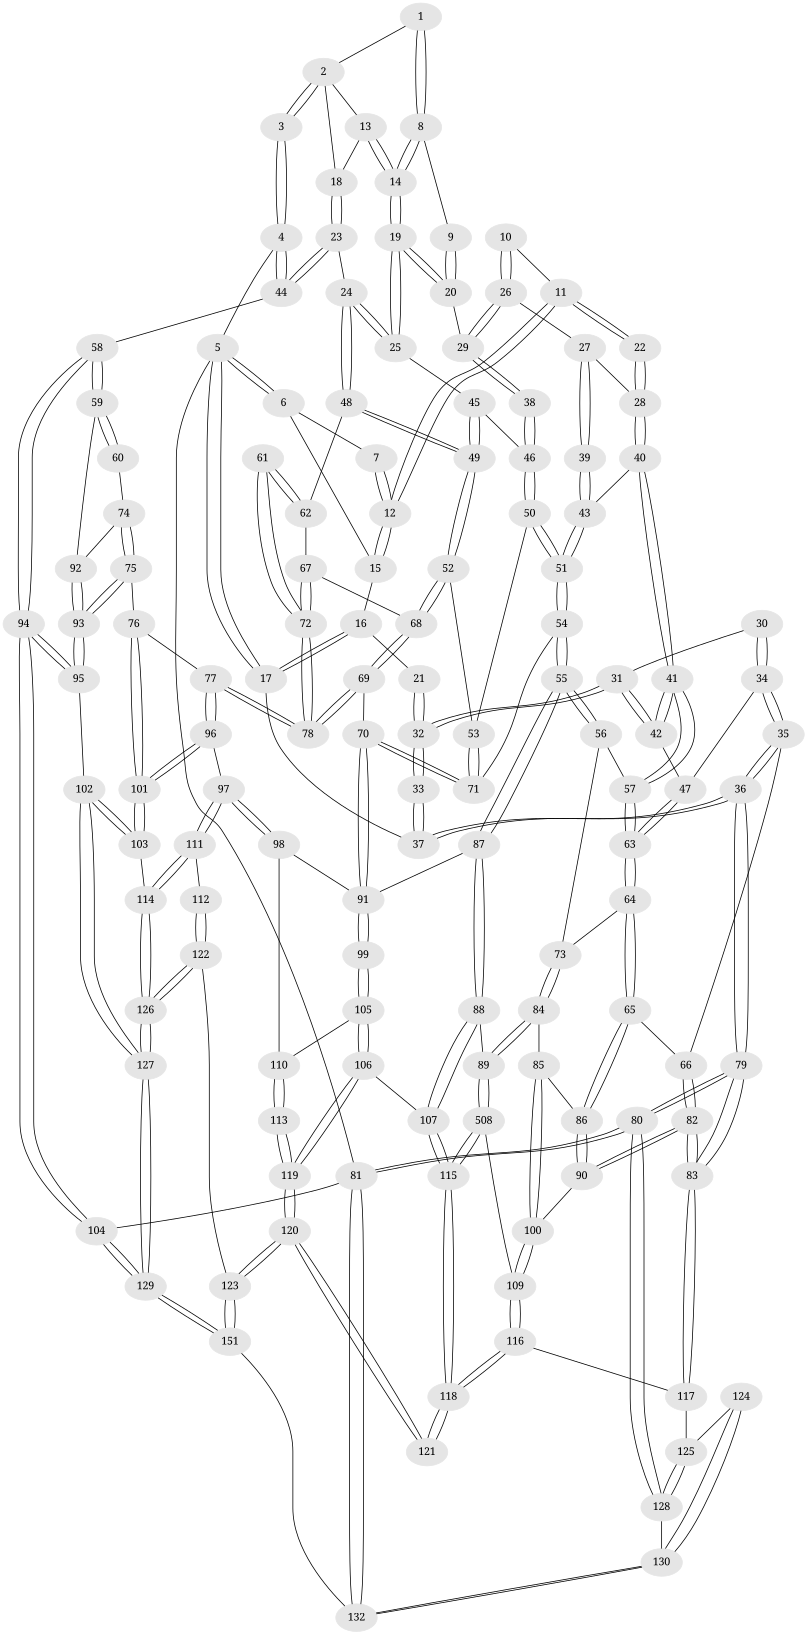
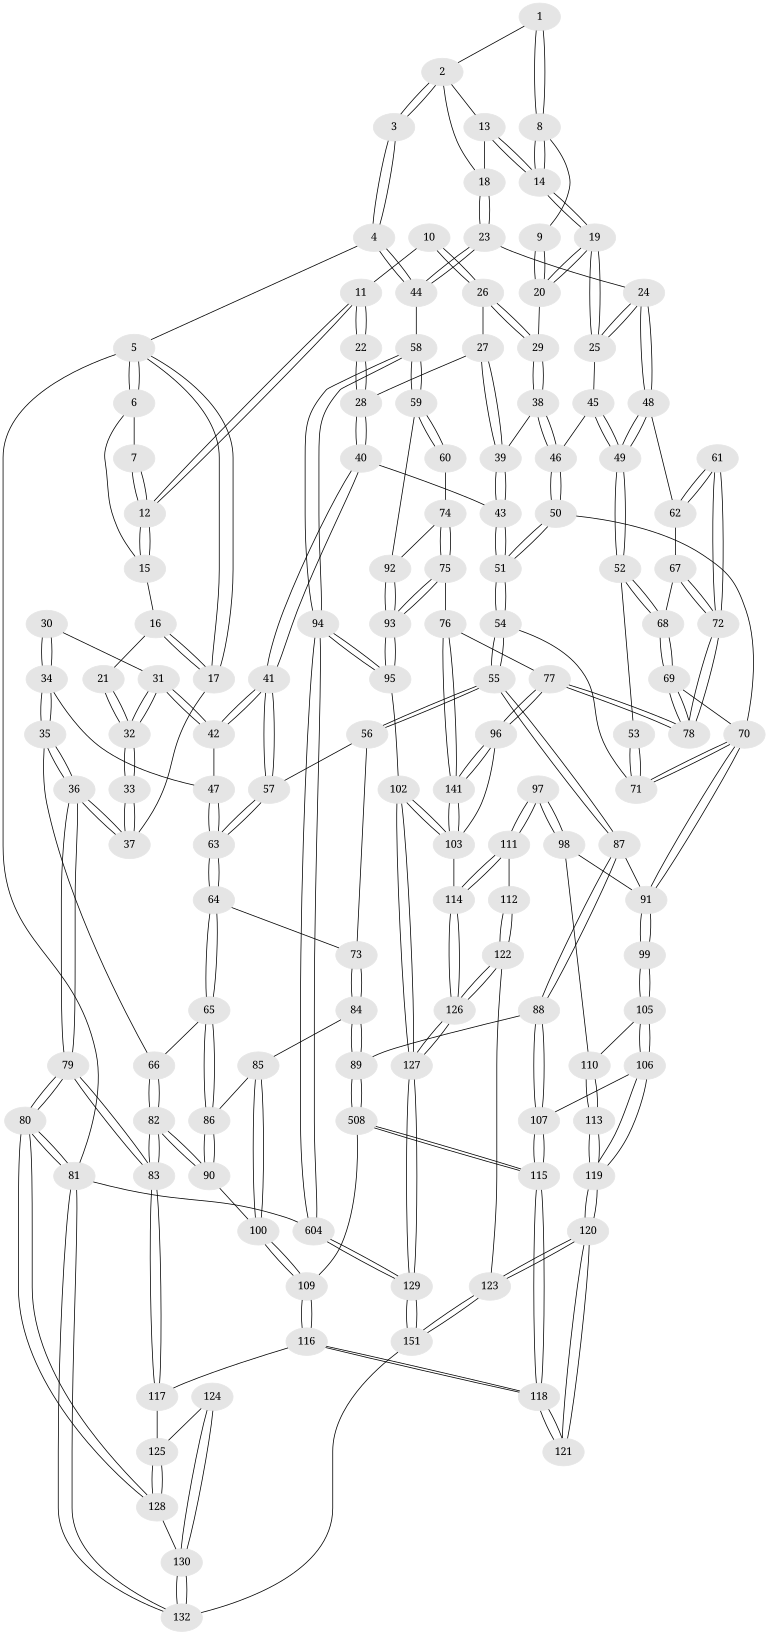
none -> (519, 431)
(502, 624) -> (728, 576)
(217, 762) -> (485, 793)
(140, 790) -> (454, 790)
(97, 1231) -> (314, 1231)
